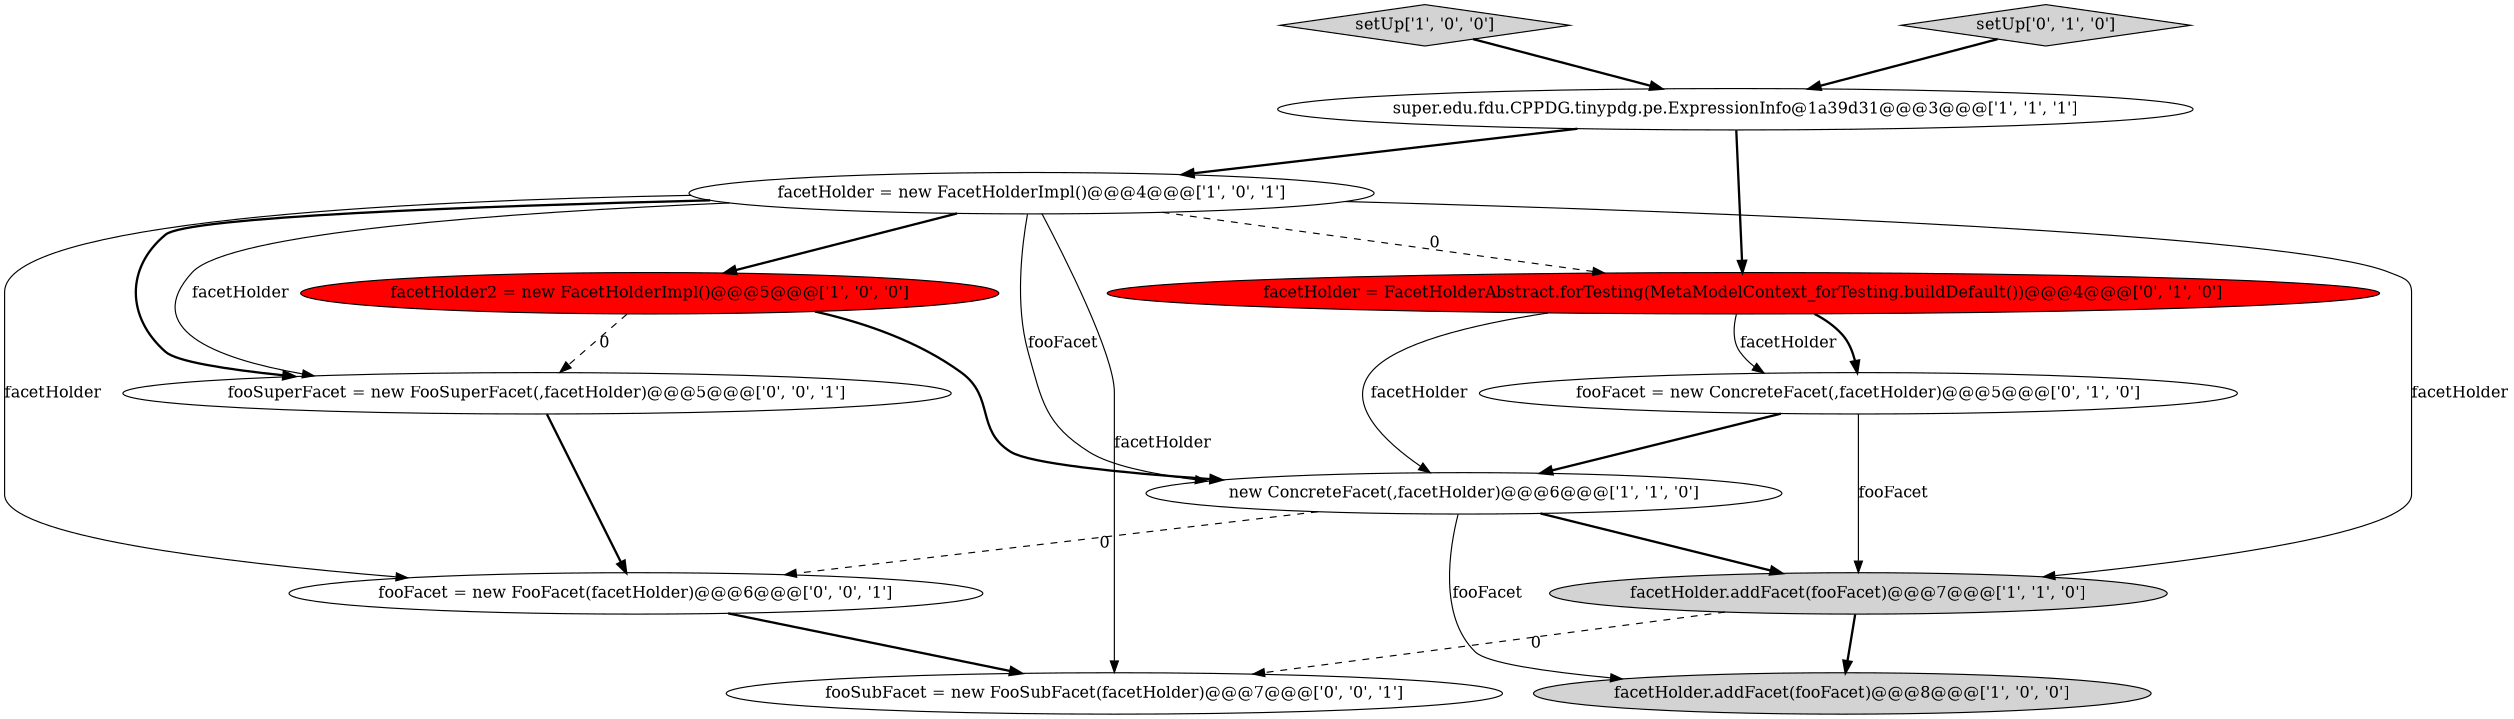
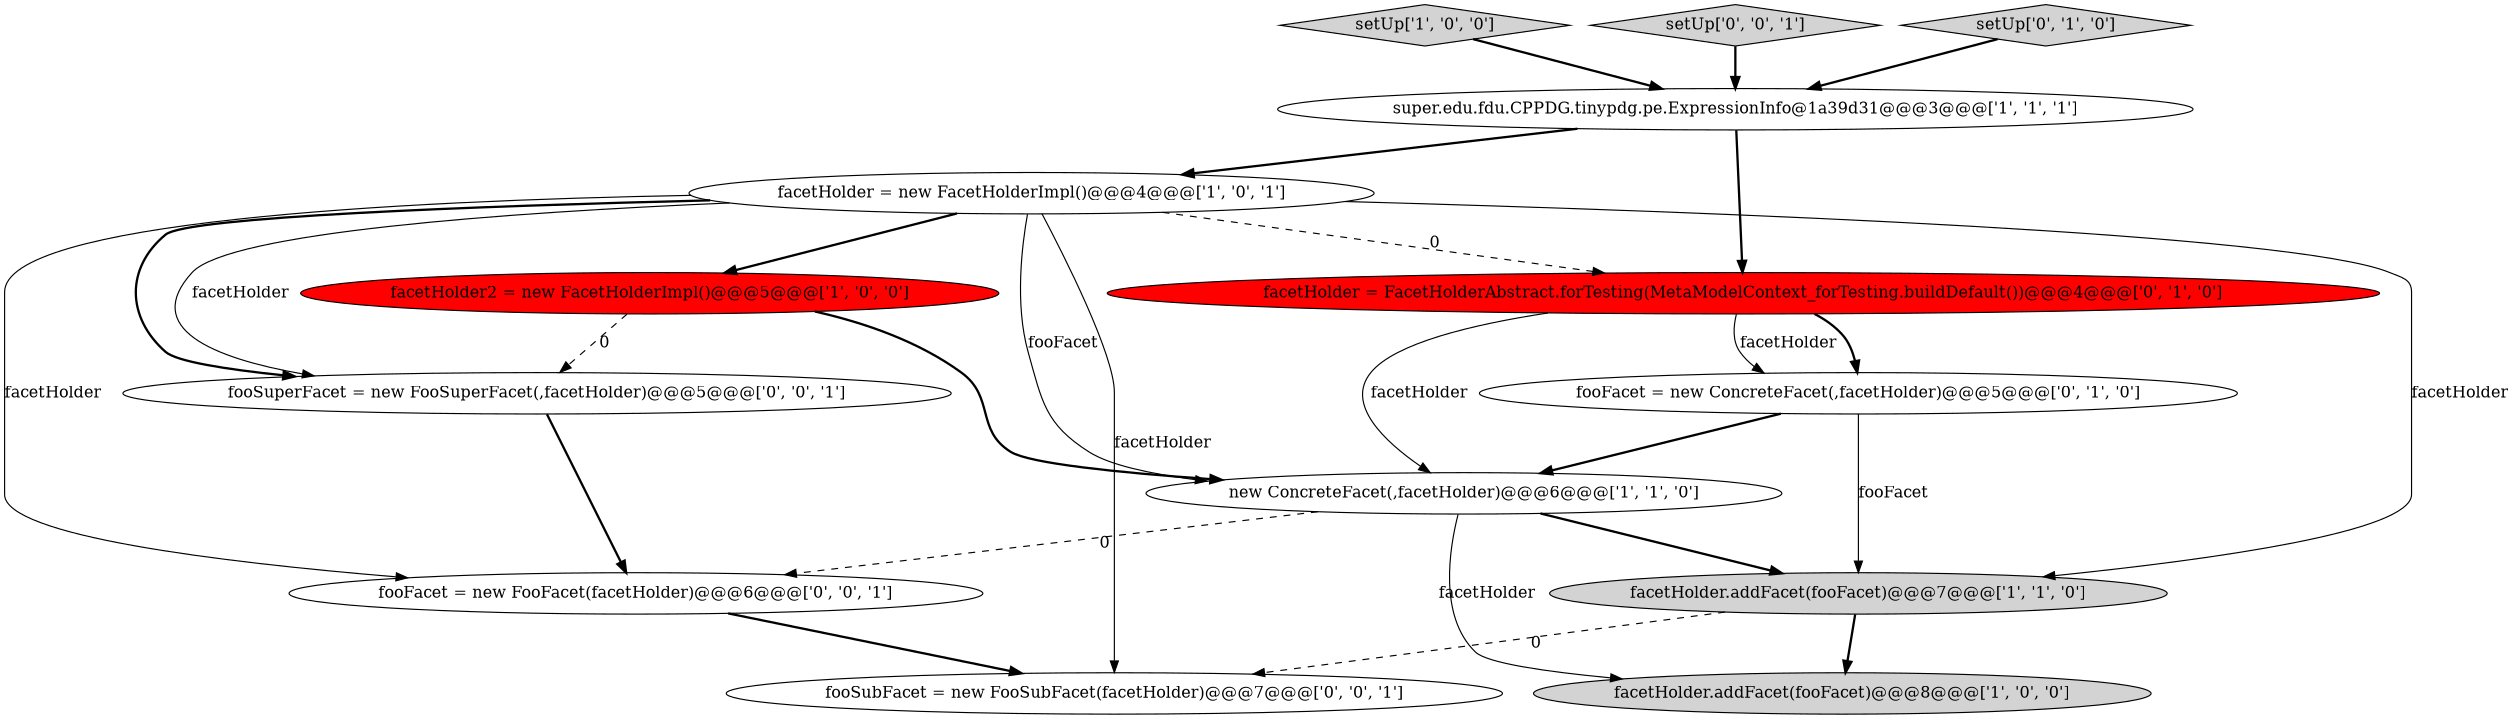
none -> (1735, 25)
(1488, 593) -> (1488, 593)
